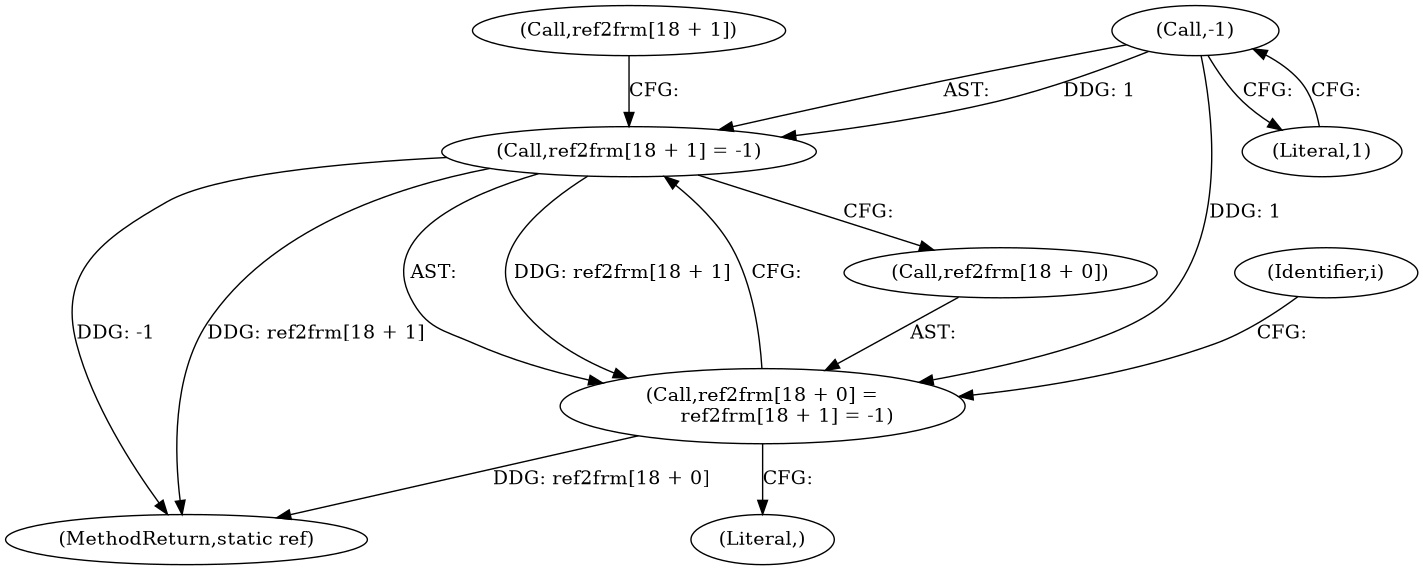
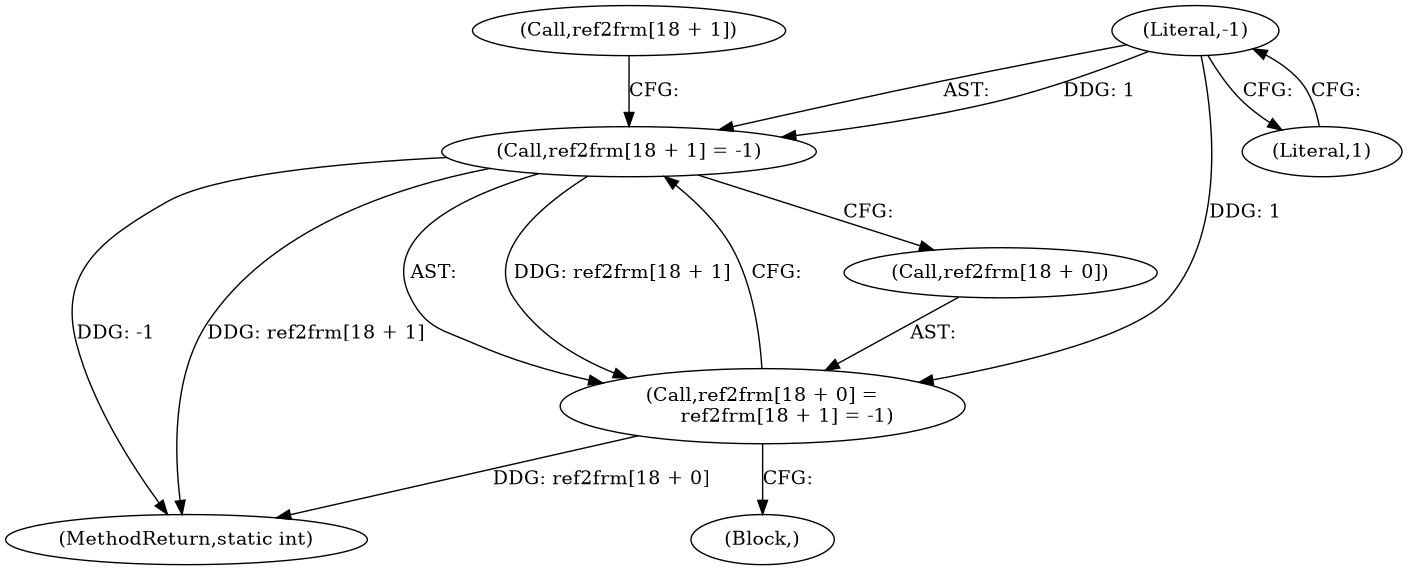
(1195, 31) -> (1195, 31)
(1326, 273) -> none
(186, 540) -> (186, 540)
(763, 540) -> (763, 540)
